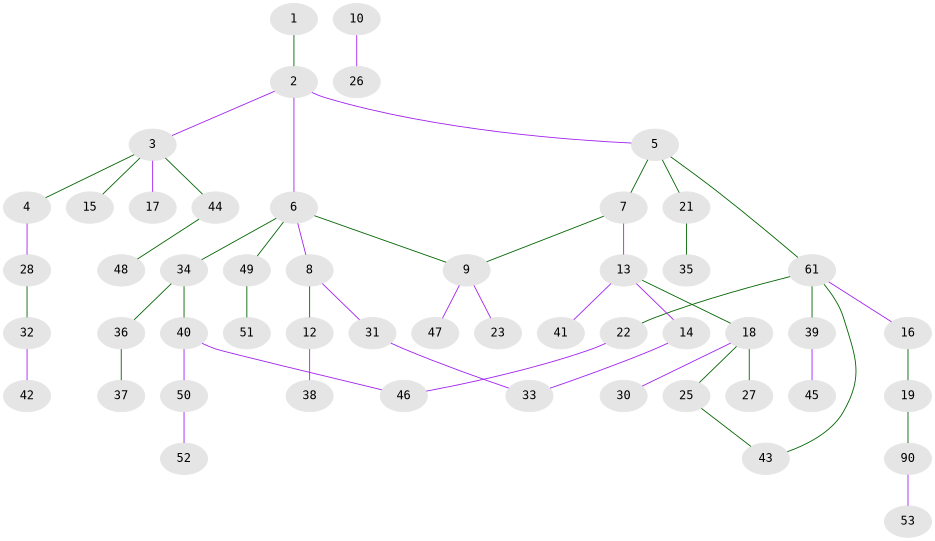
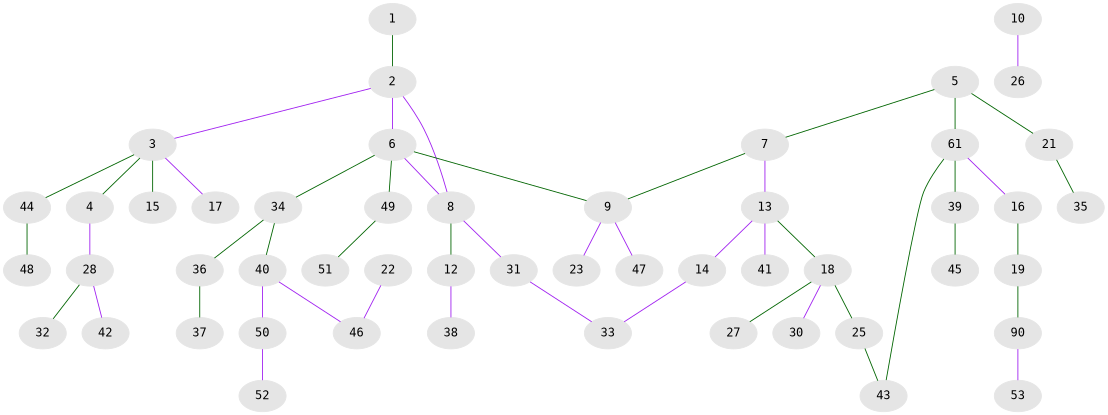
(470, 128) -> (430, 142)
(715, 297) -> none
(27, 365) -> (98, 302)
(812, 365) -> (955, 239)
